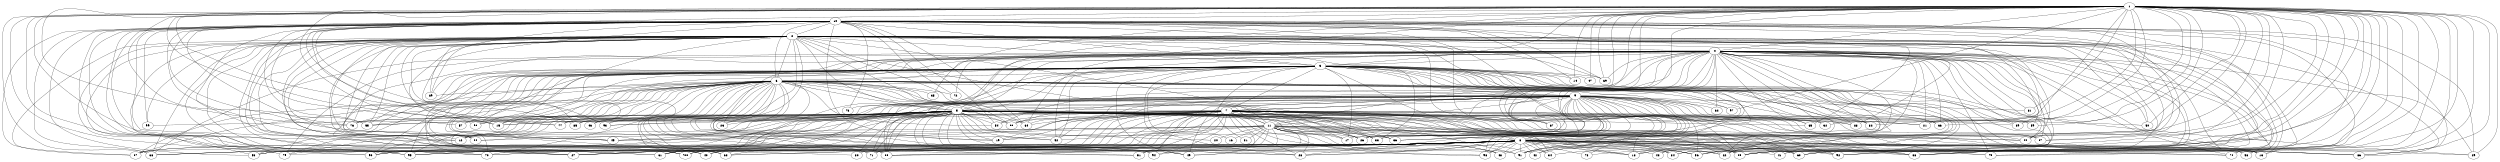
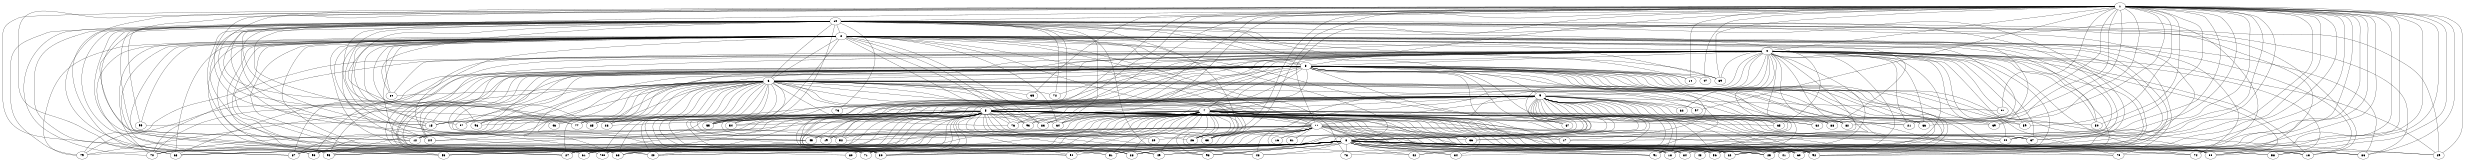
(412, 23) -> (348, 25)
